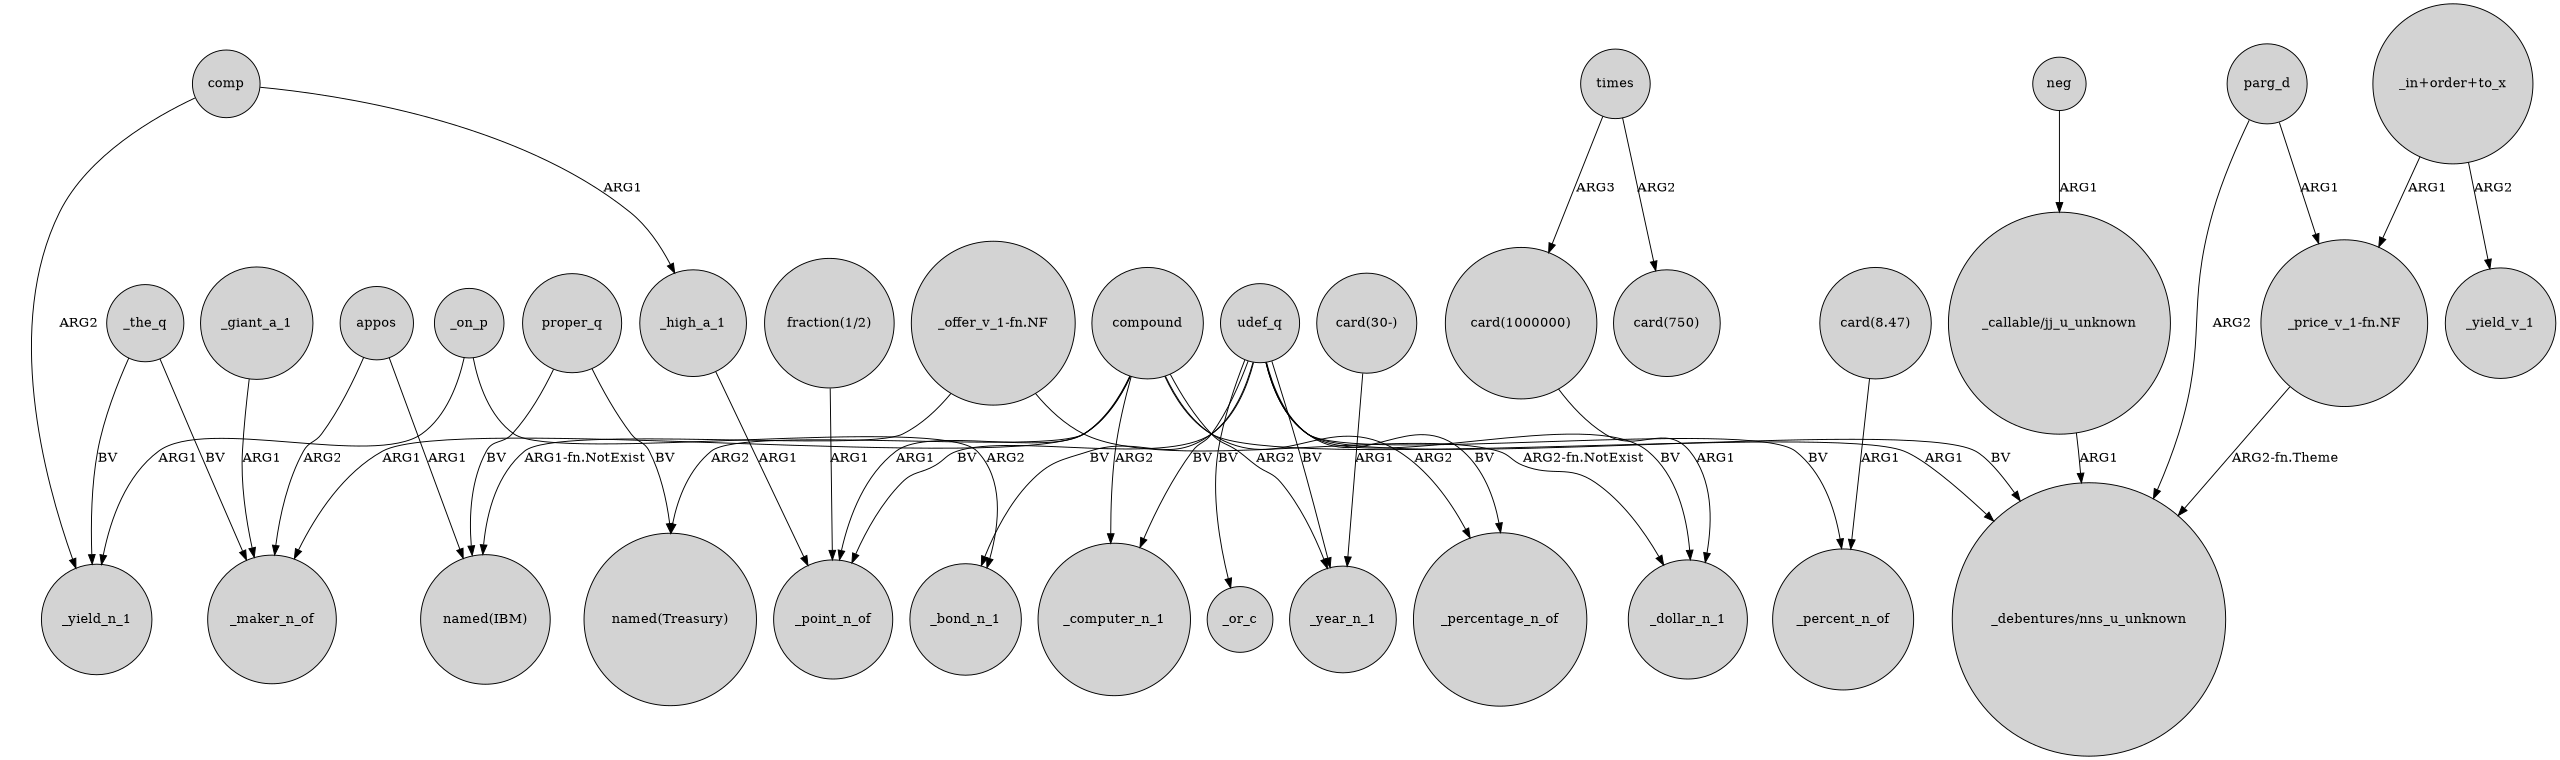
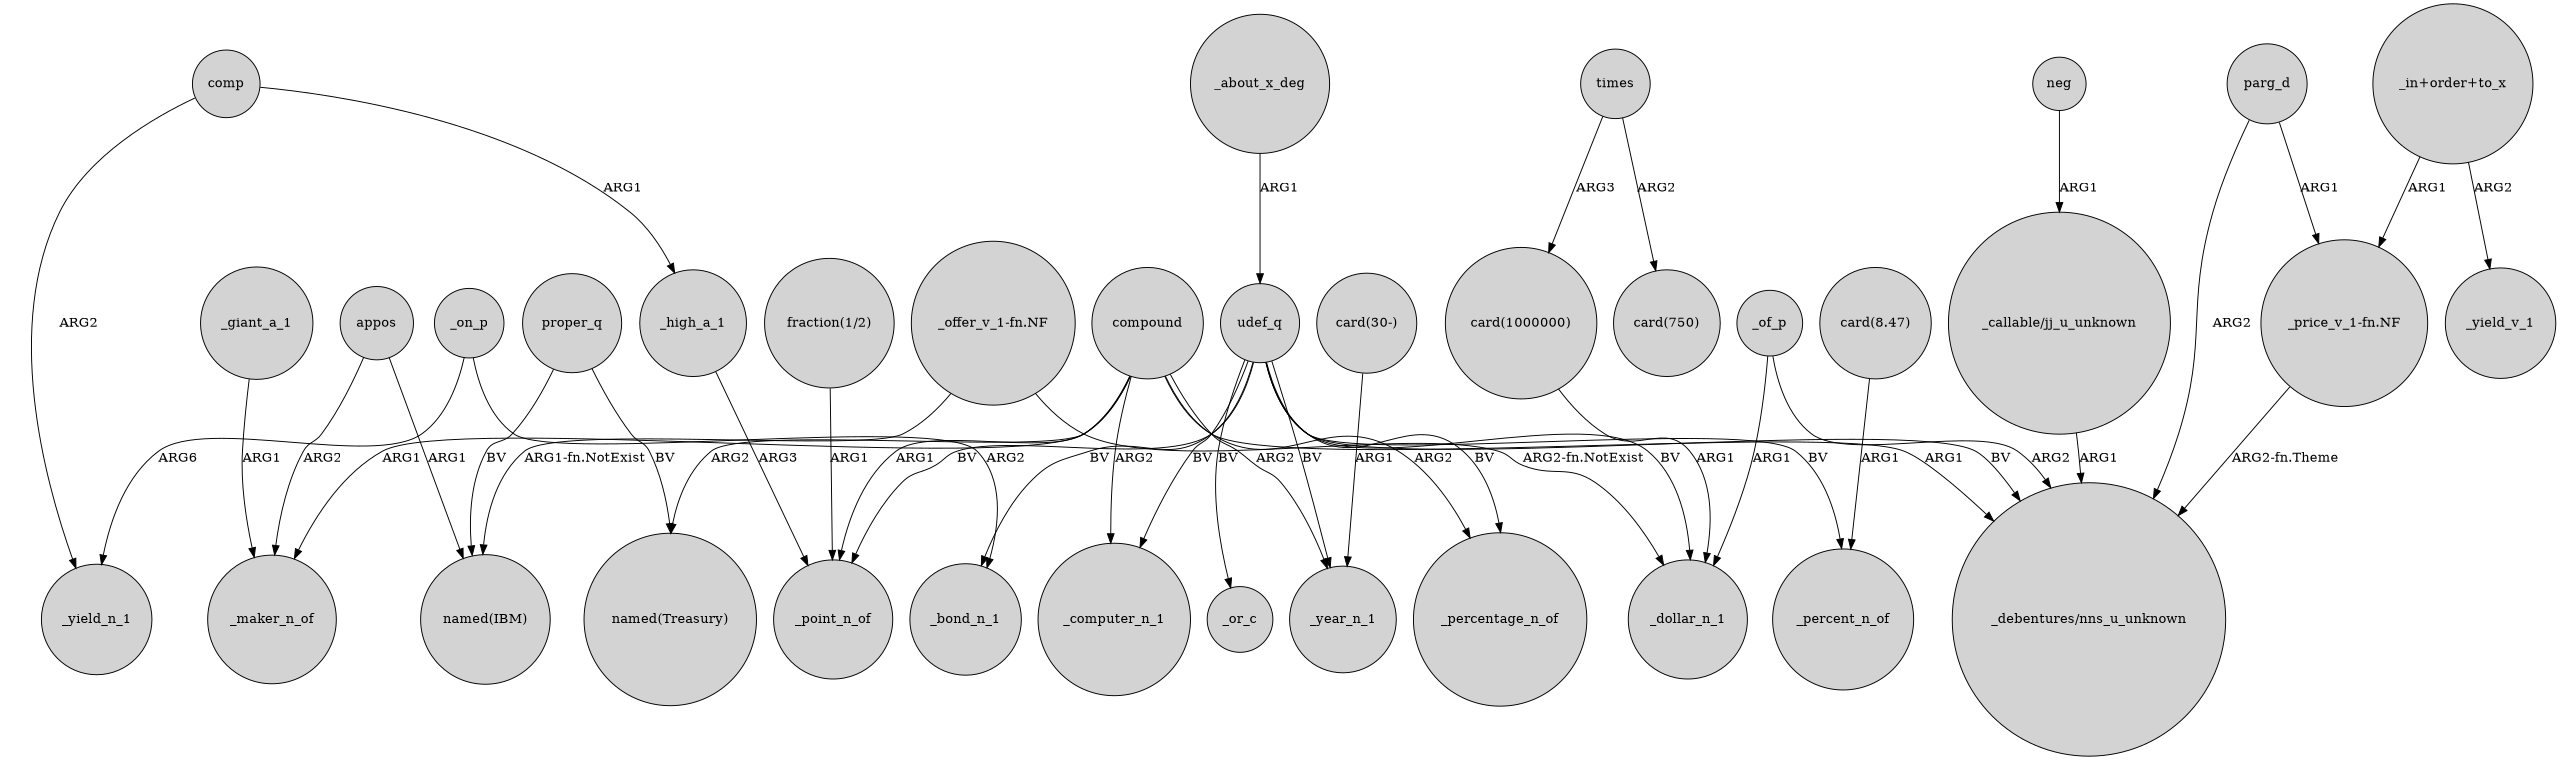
none -> (1260, 84)
(145, 323) -> none
none -> (1770, 323)
(178, 458) -> (178, 458)
(778, 458) -> (778, 458)
